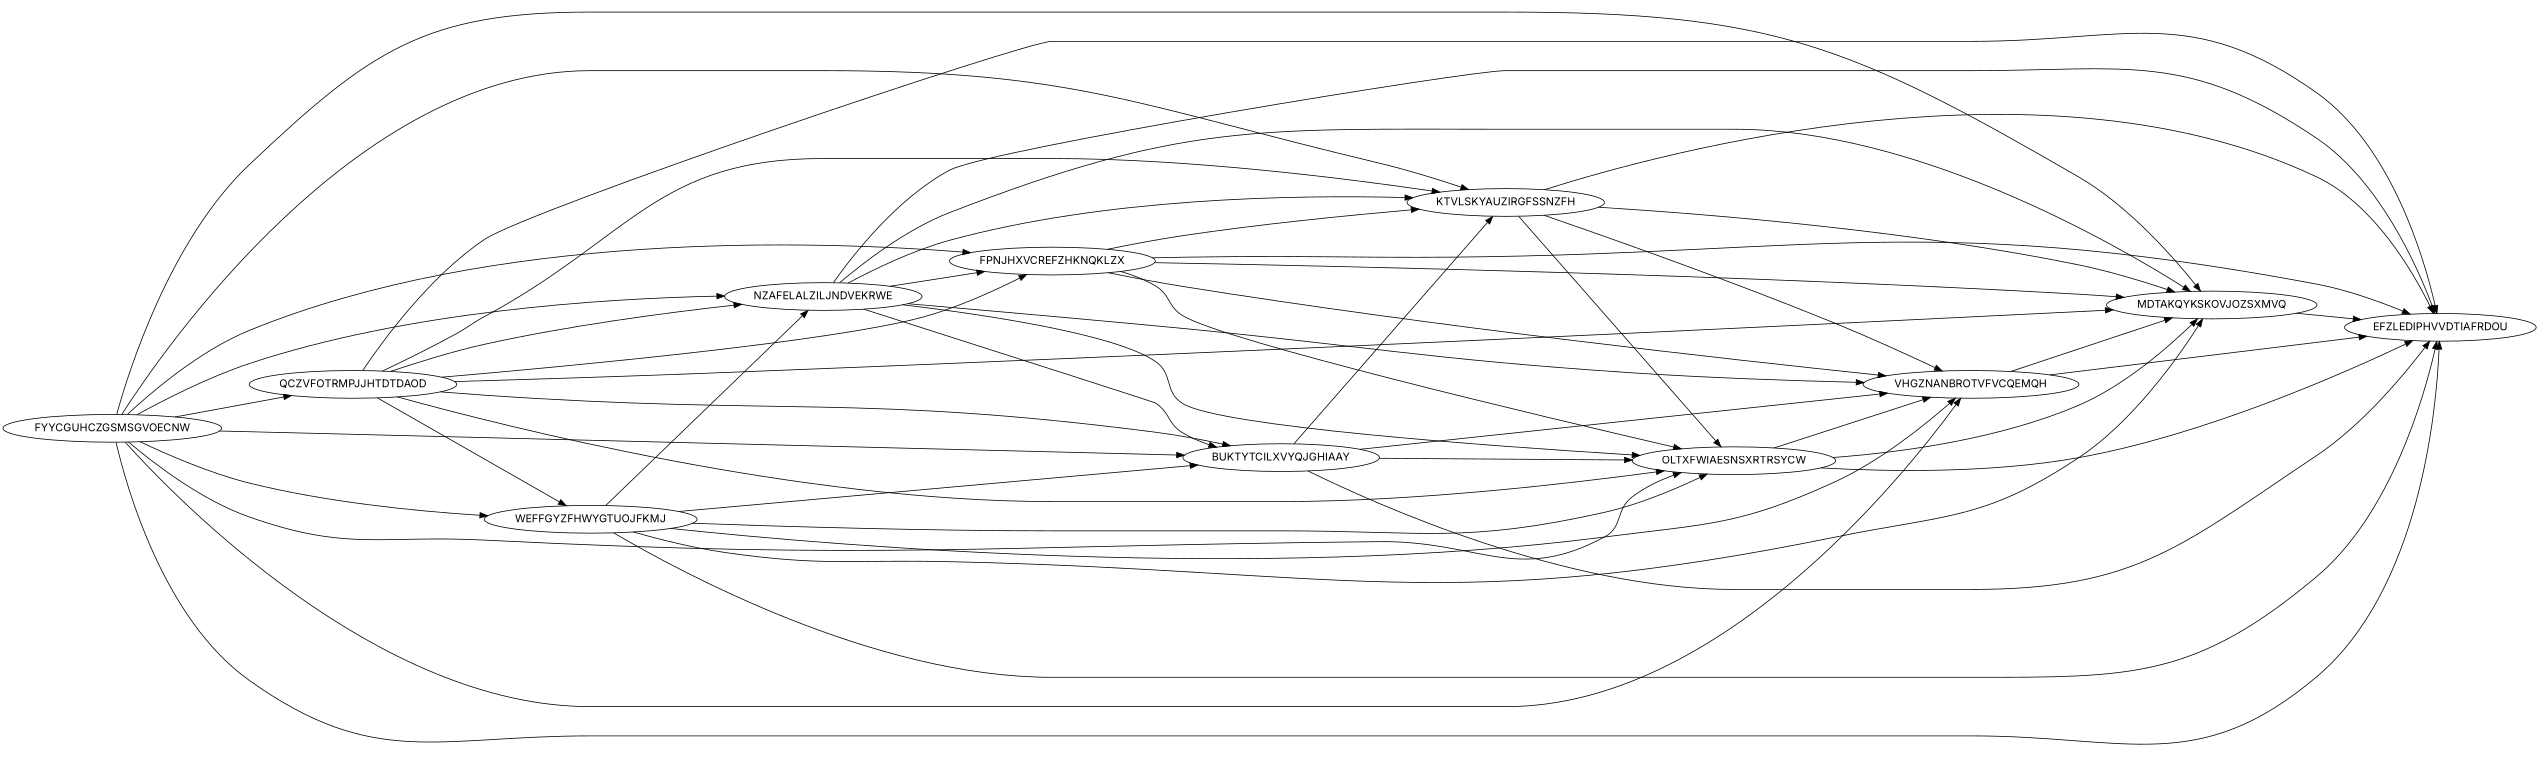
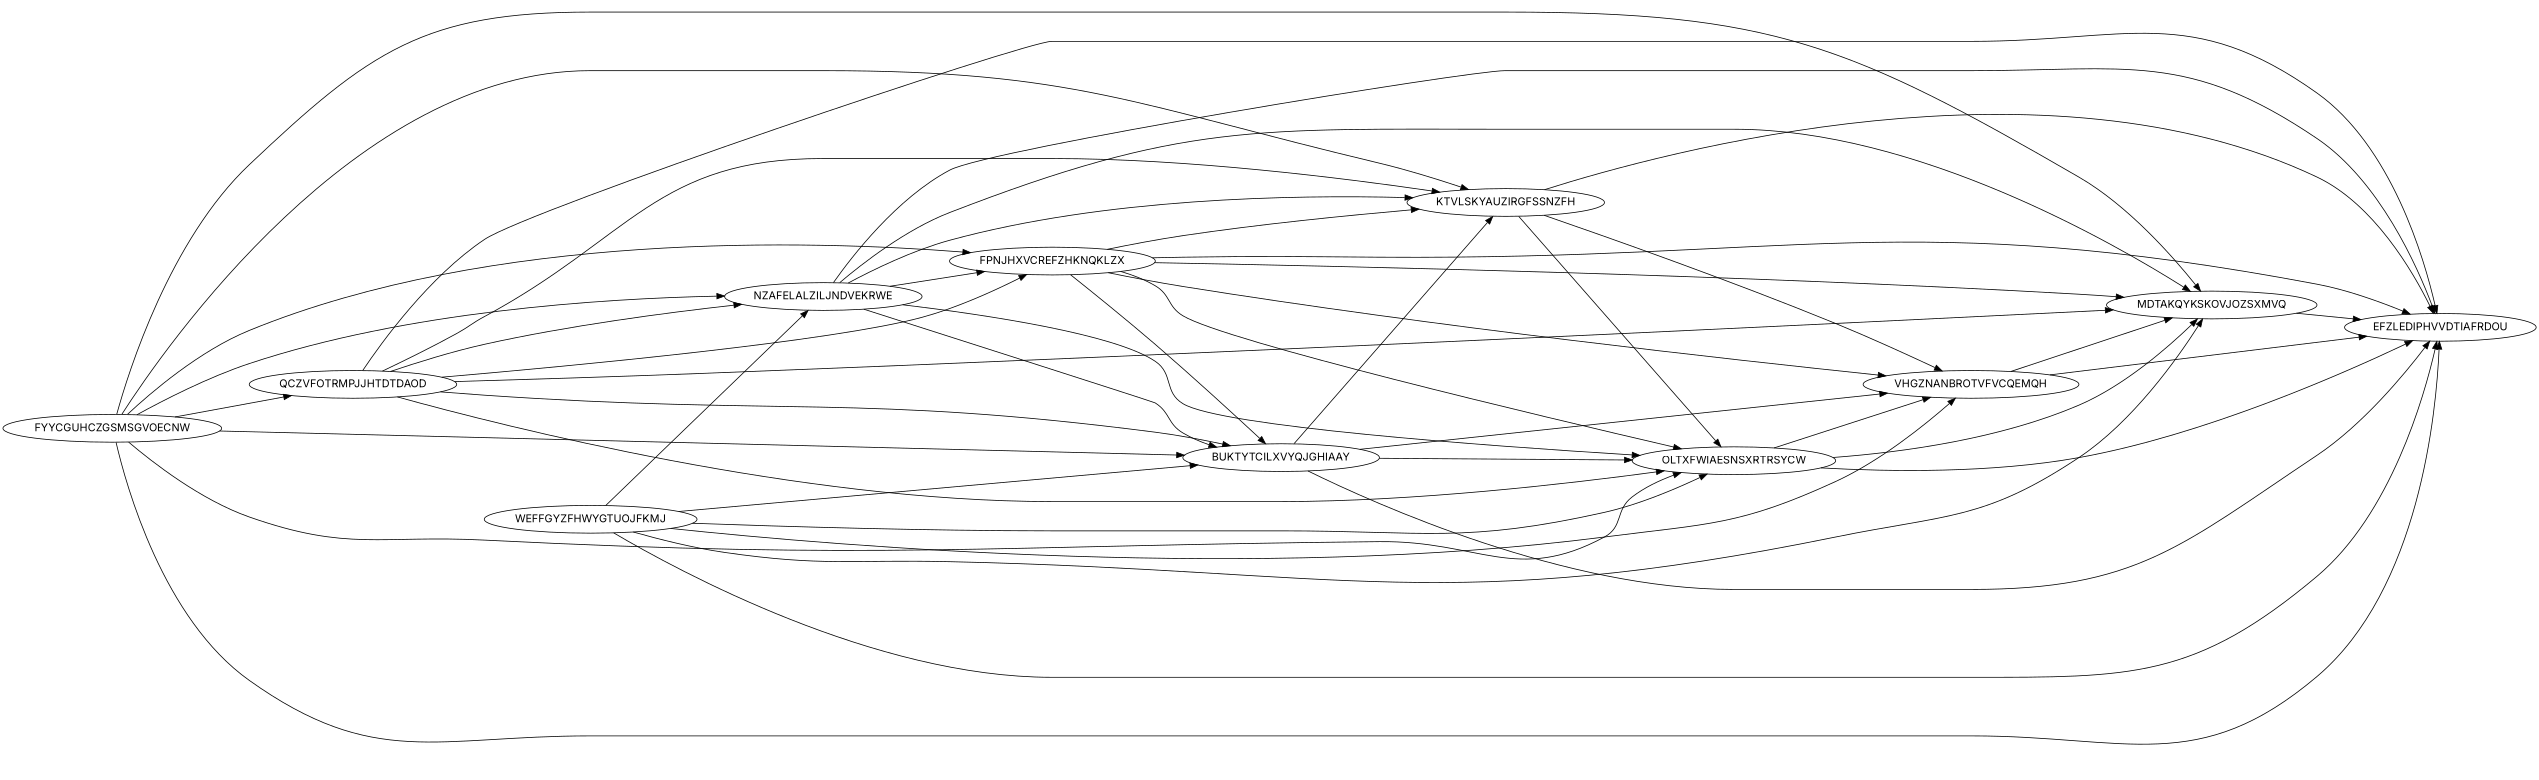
(1885, 234) -> none
(1405, 353) -> none
none -> (1172, 359)
(468, 450) -> none
(306, 495) -> none
(1054, 707) -> none
